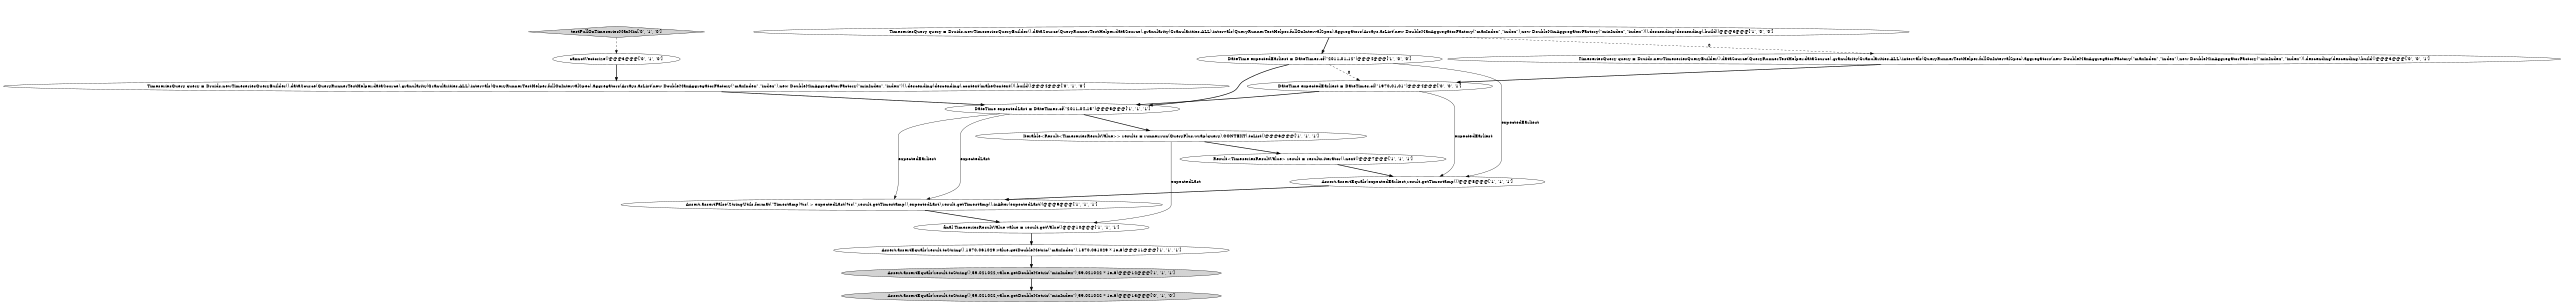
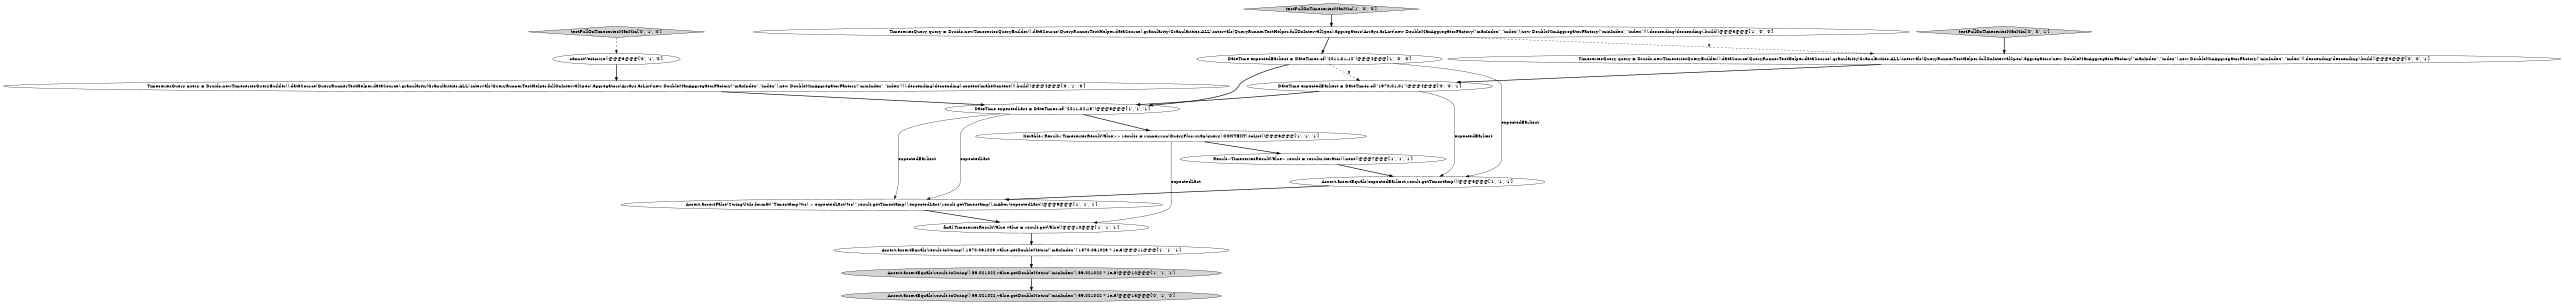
none -> (1331, 9)
none -> (2004, 32)
